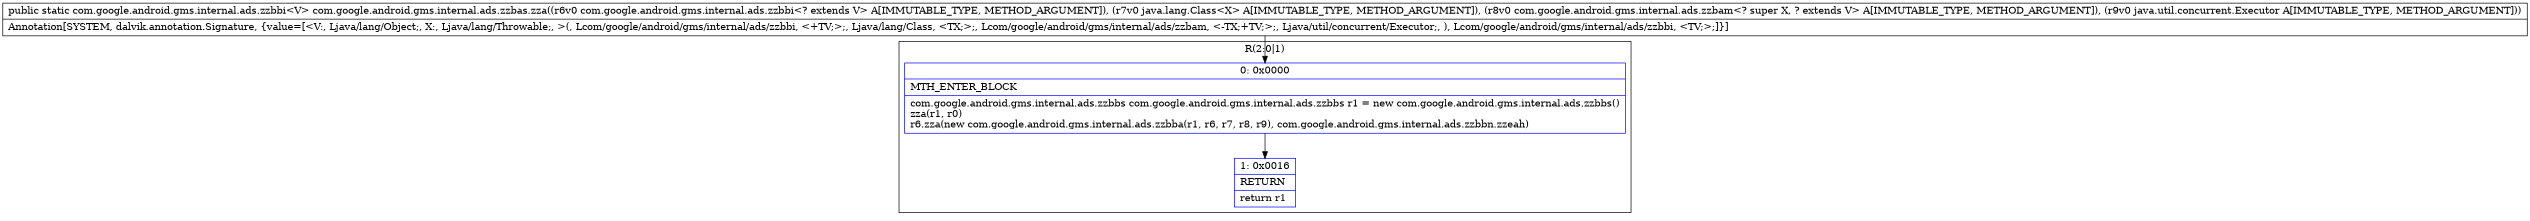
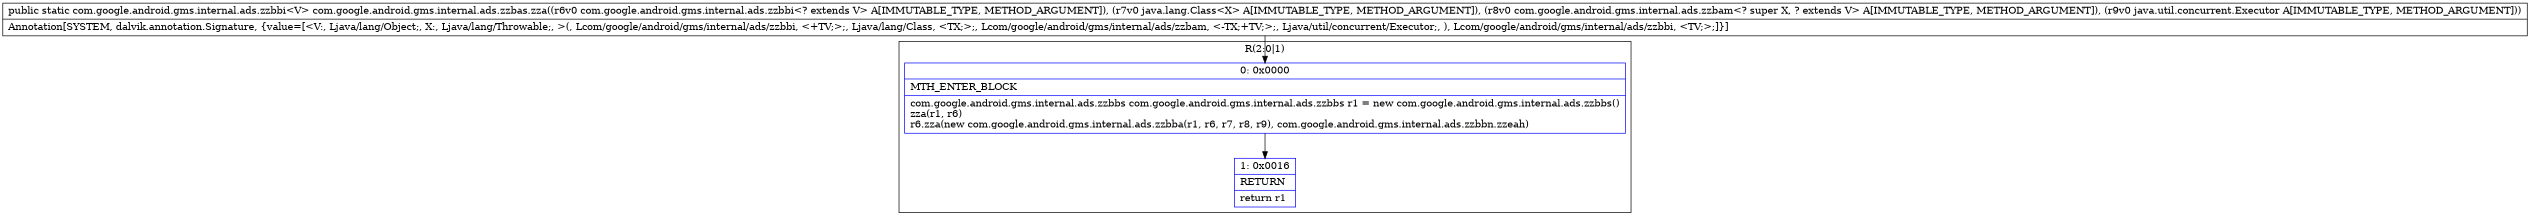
(936, 114) -> (936, 114)
